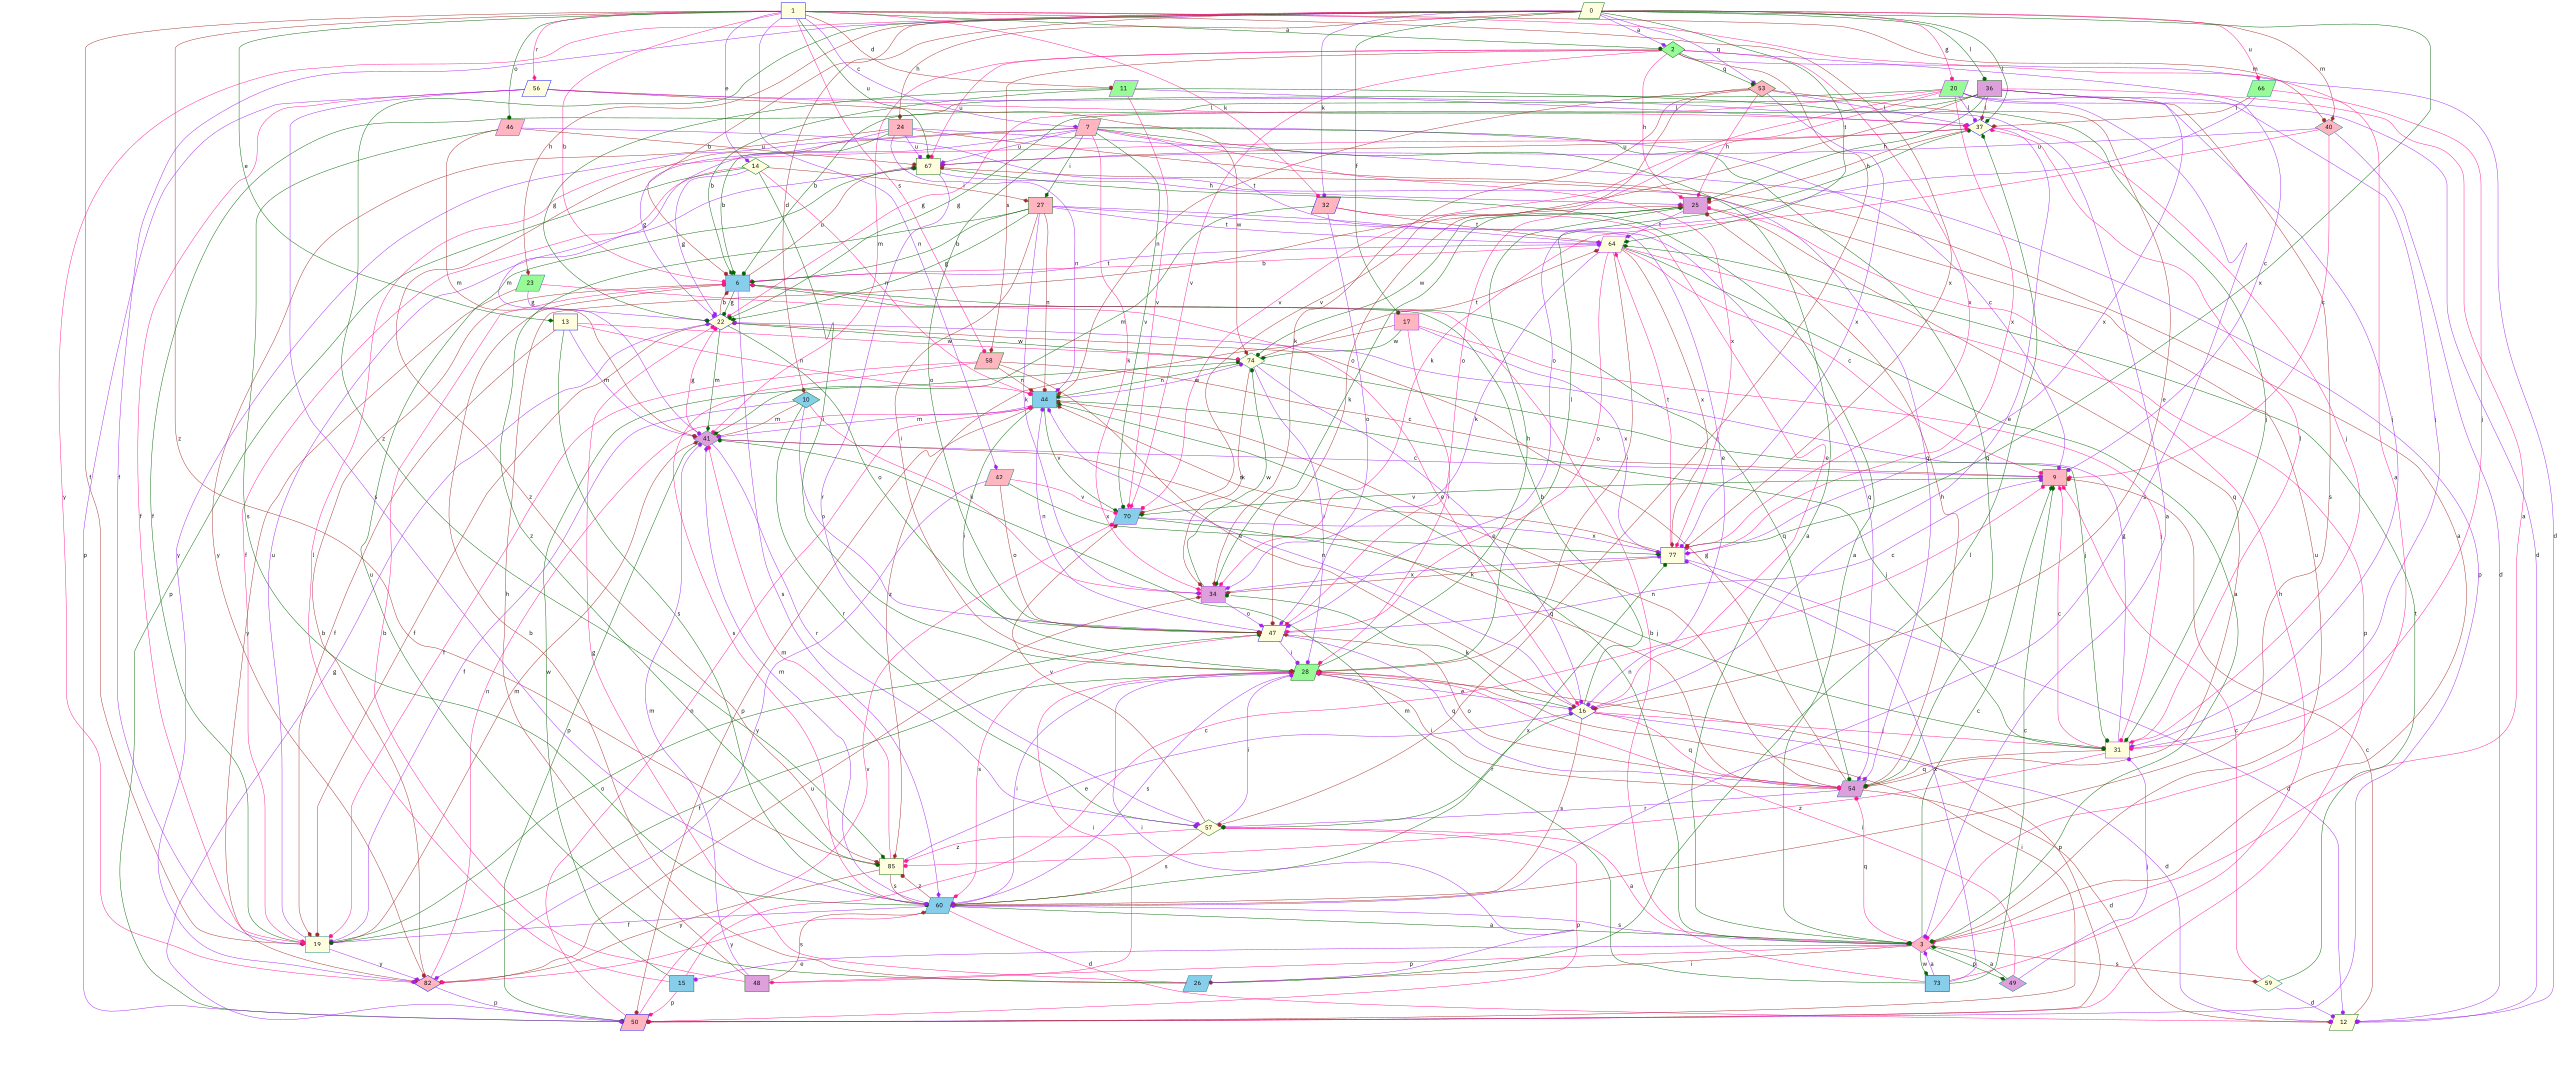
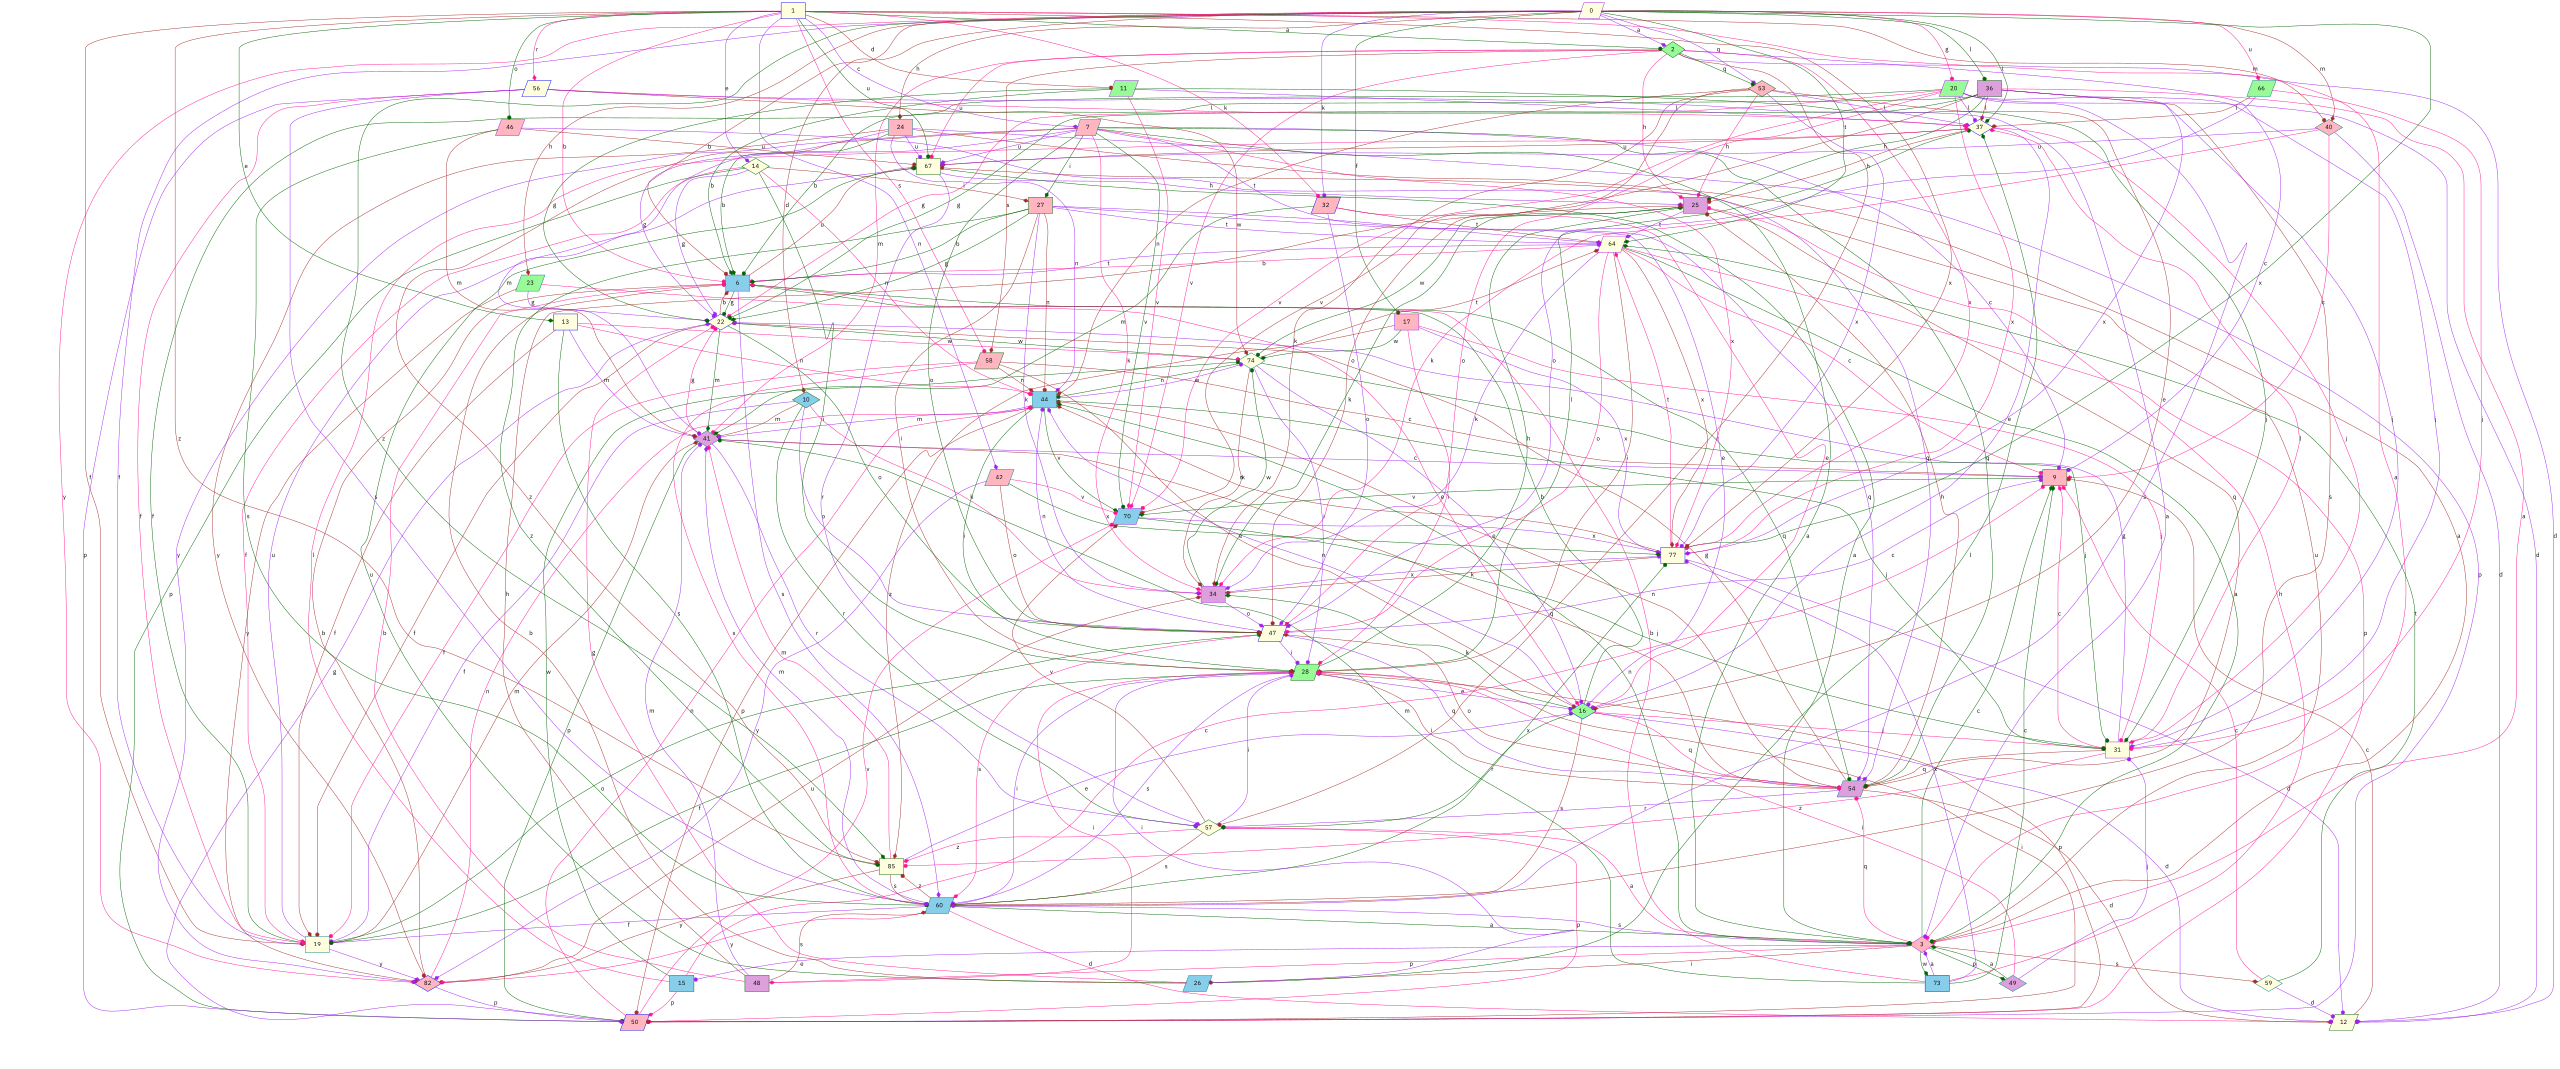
(1591, 11) -> (1591, 11)
(1406, 644) -> (1406, 644)
(1583, 711) -> (1583, 711)
